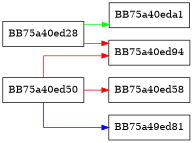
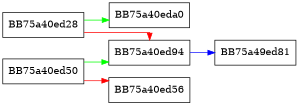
(149, 15) -> (149, 15)
(62, 56) -> (93, 62)
(149, 90) -> (149, 90)
(60, 128) -> (199, 53)
